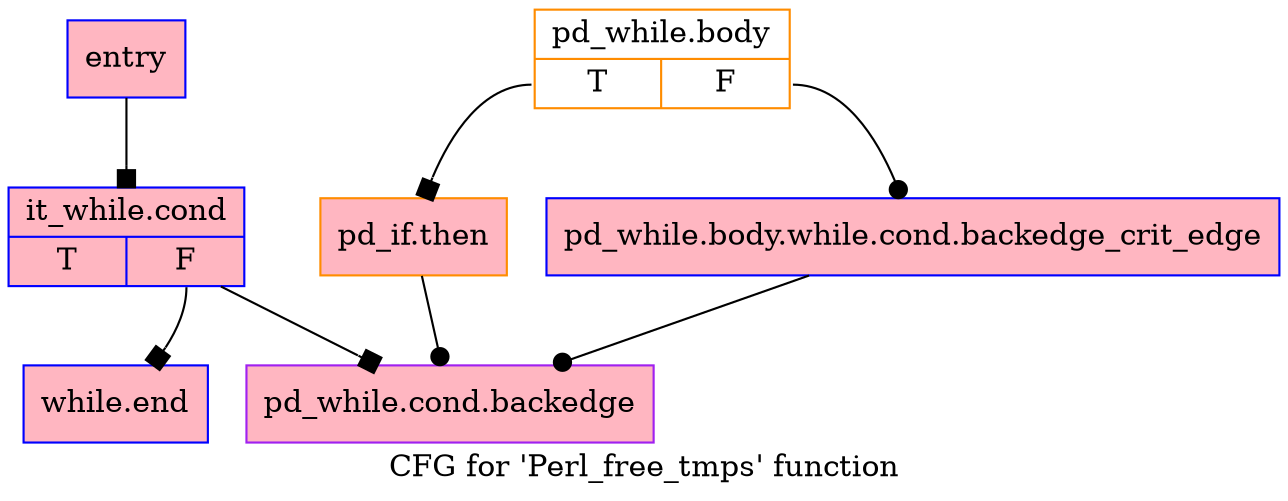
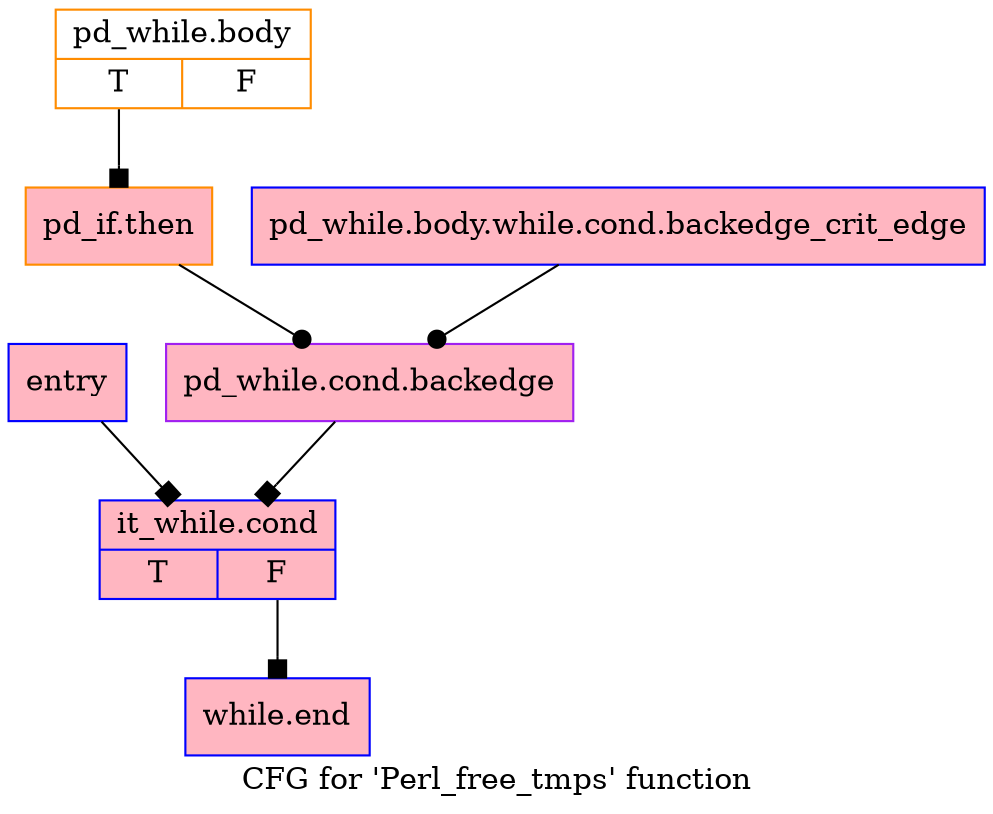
(857, 118) -> none
(289, 321) -> (306, 453)
